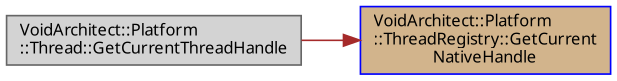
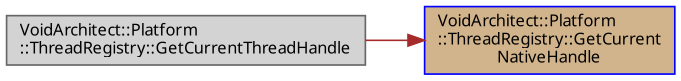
(154, 40) -> (186, 40)
